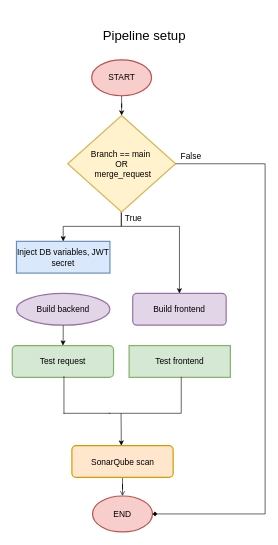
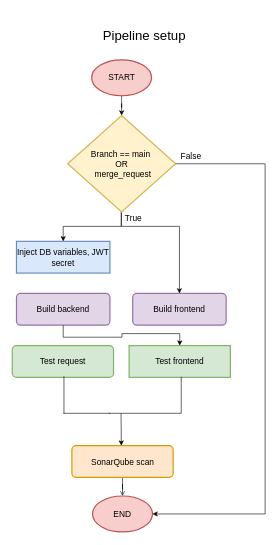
(63, 310) -> (63, 310)
(63, 340) -> (155, 334)
(158, 515) -> (158, 515)
